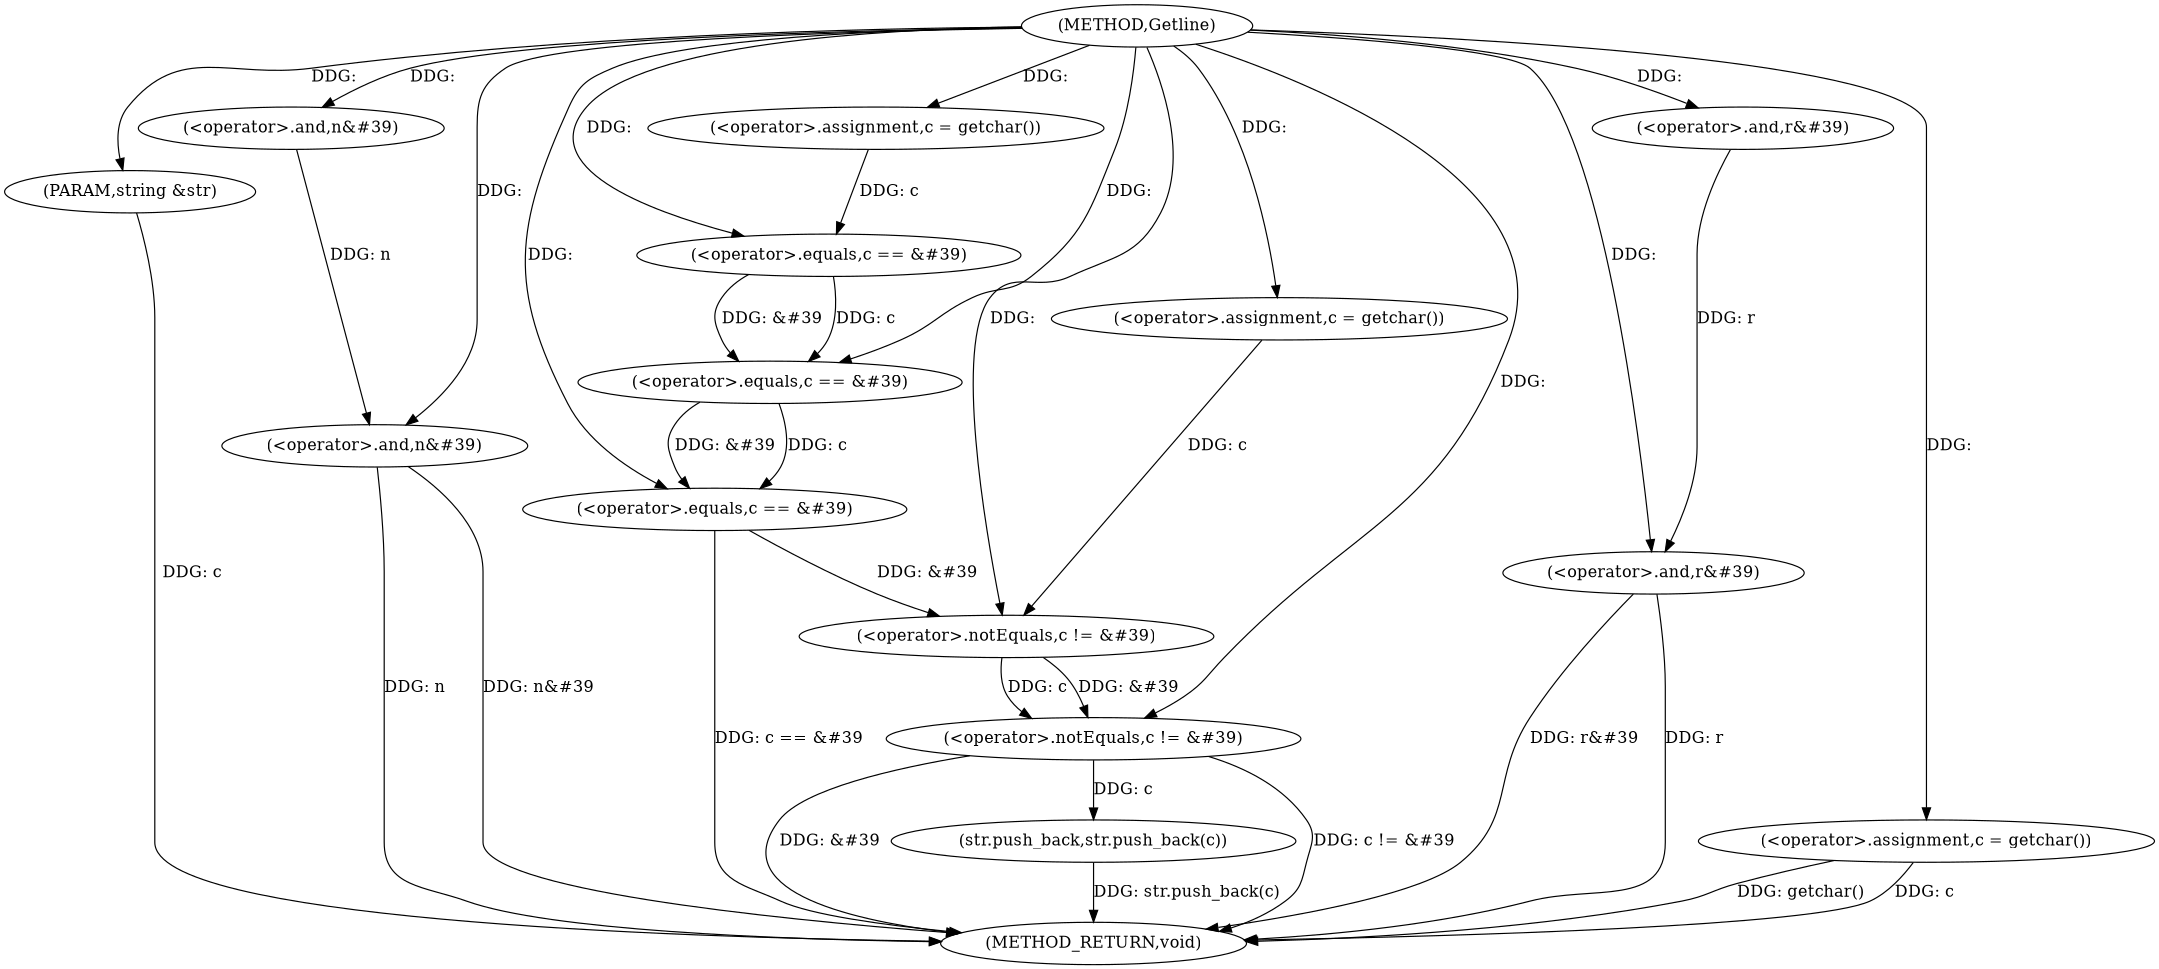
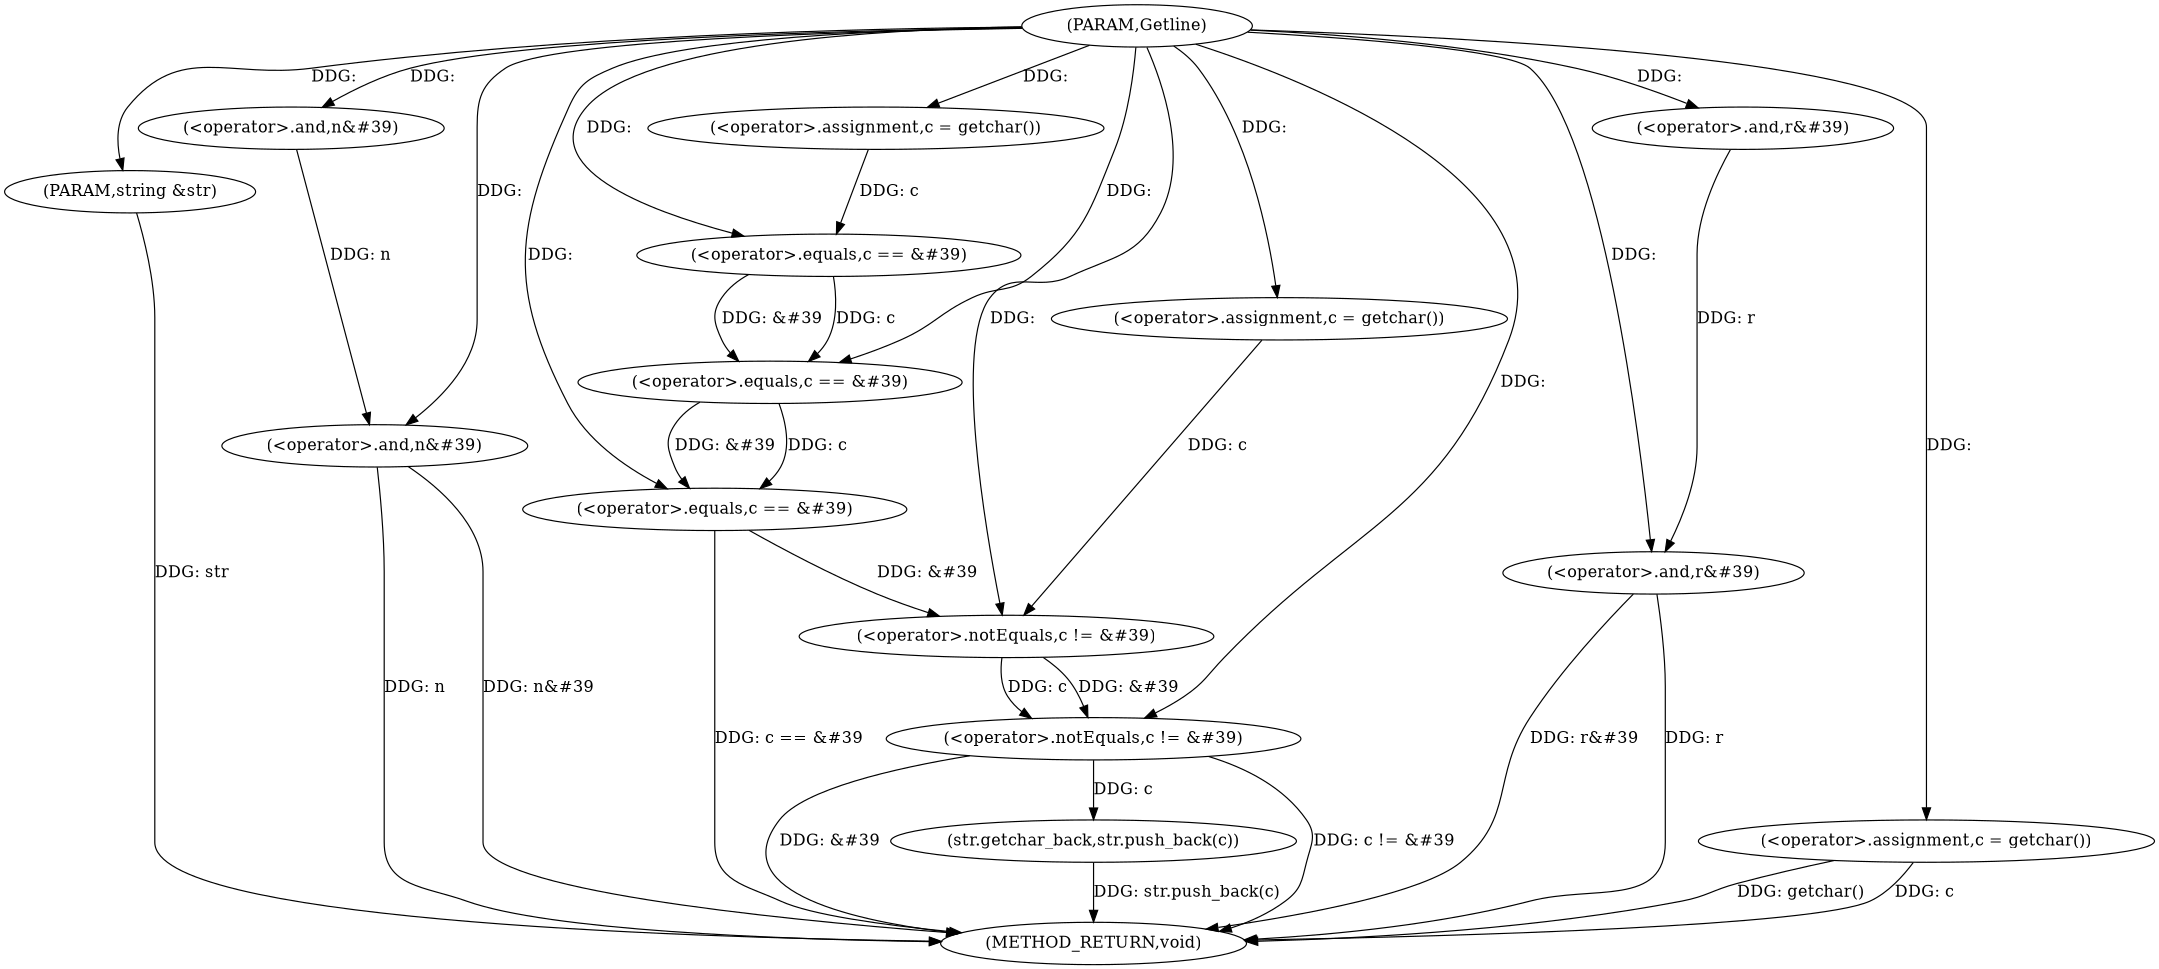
(1137, 26) -> (1137, 26)
(192, 573) -> (192, 573)
(1094, 841) -> (1094, 841)
